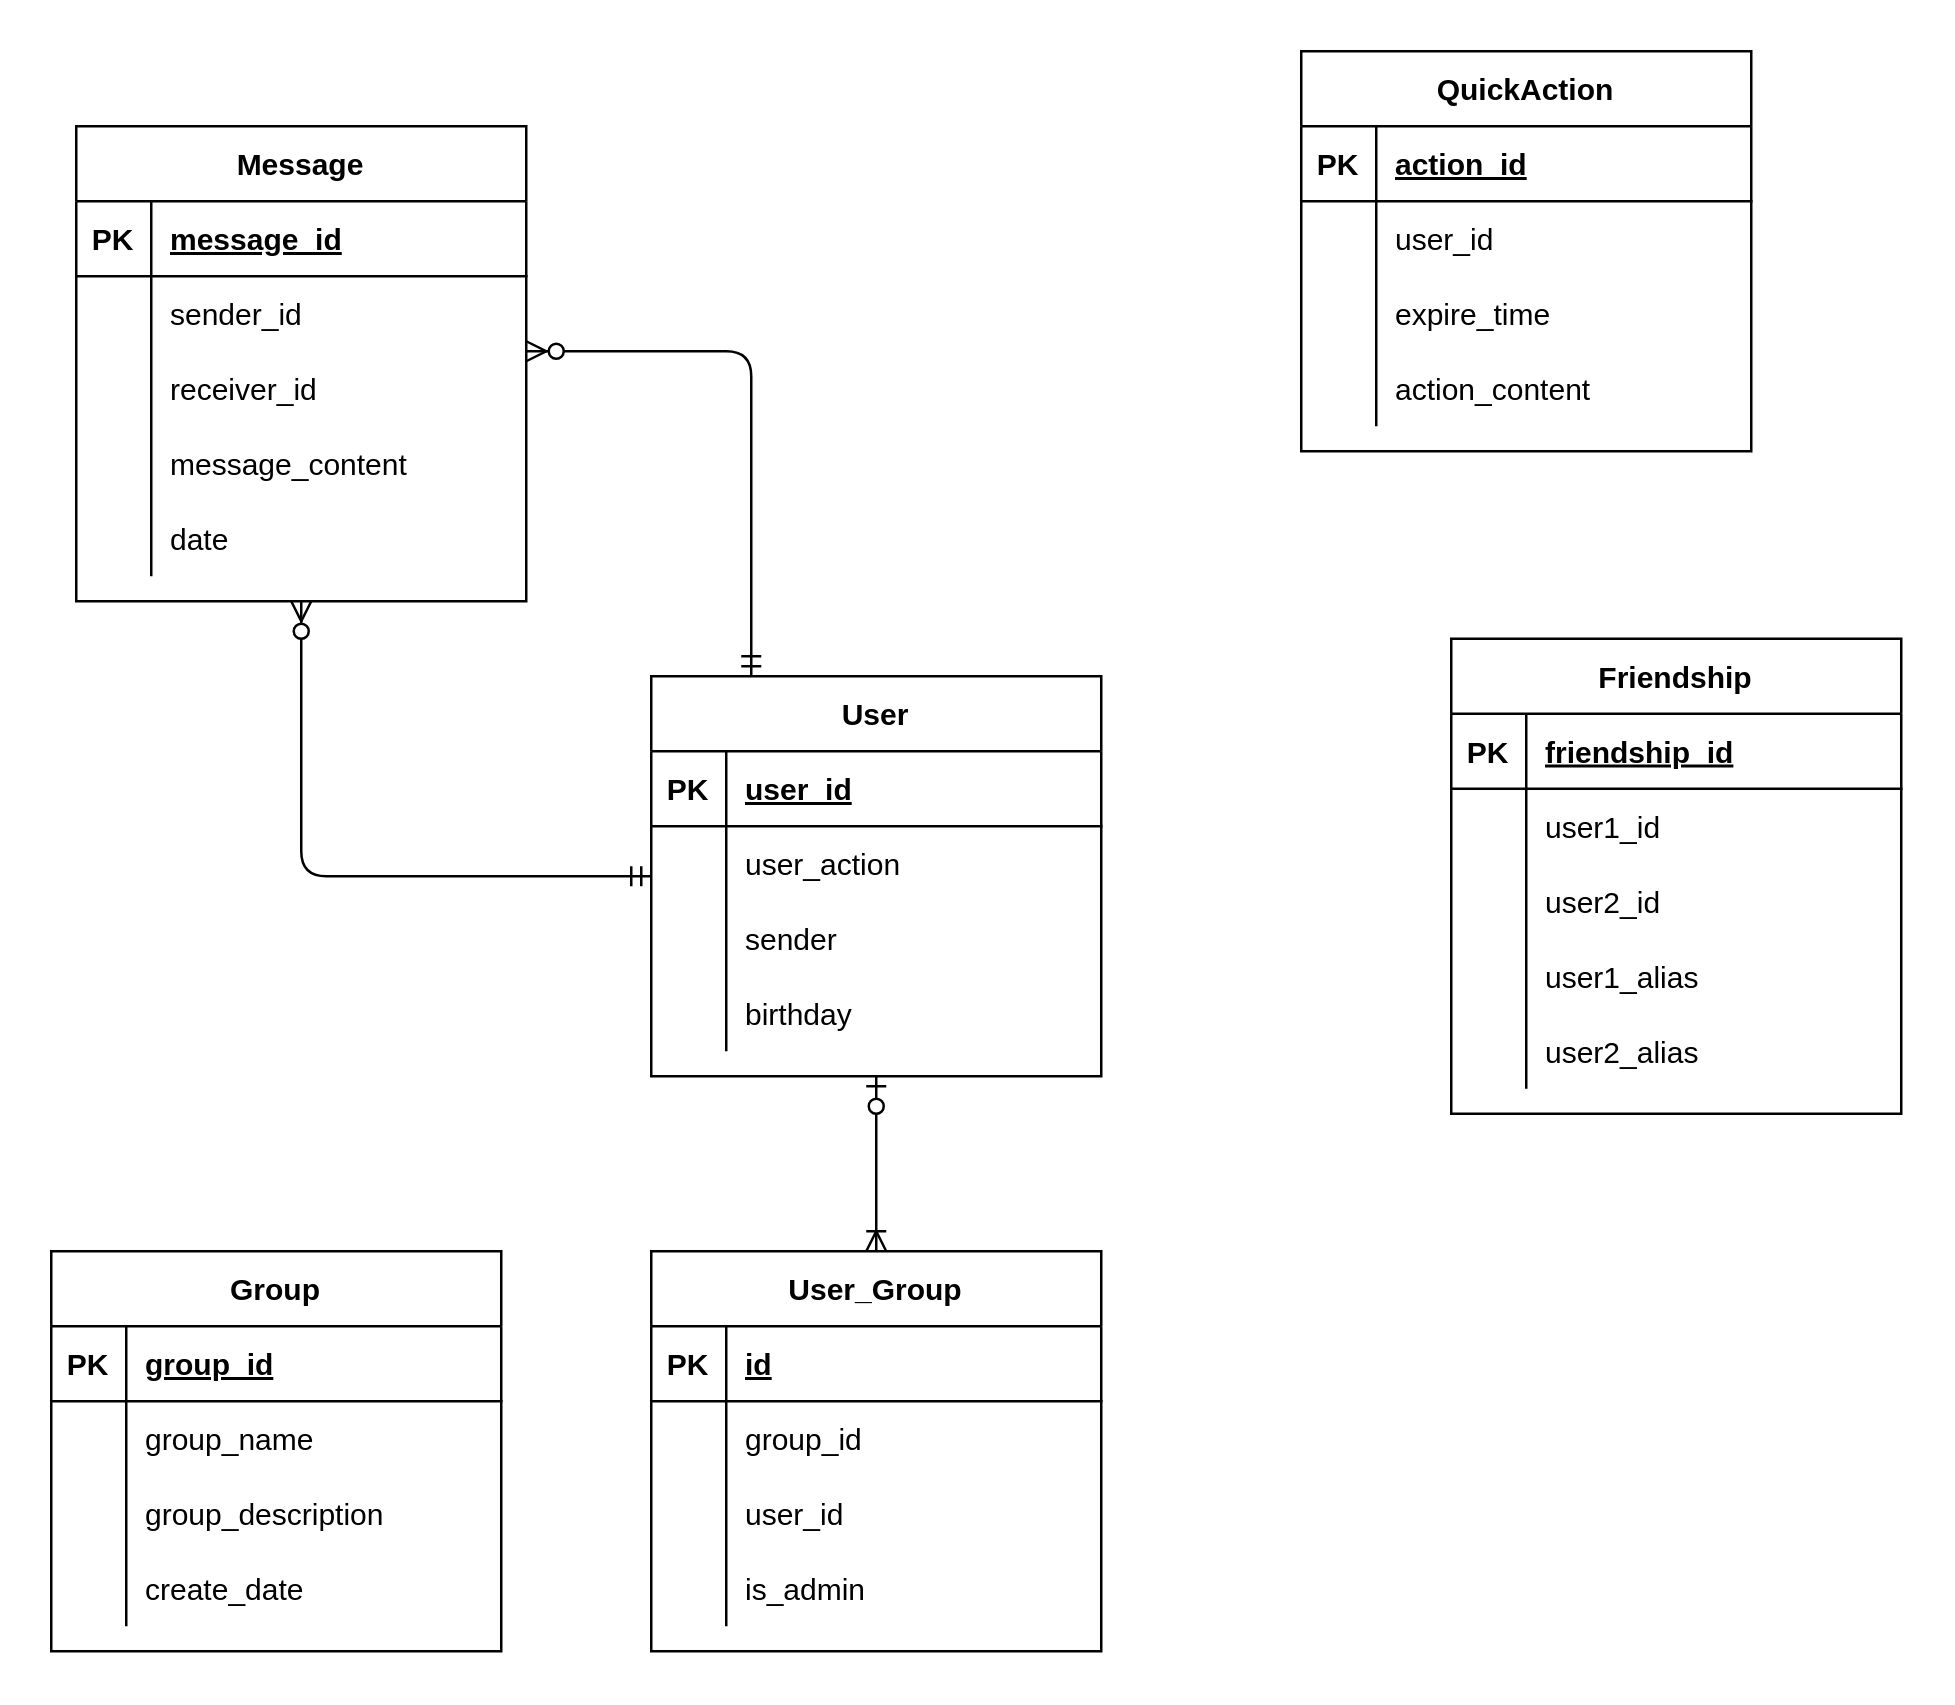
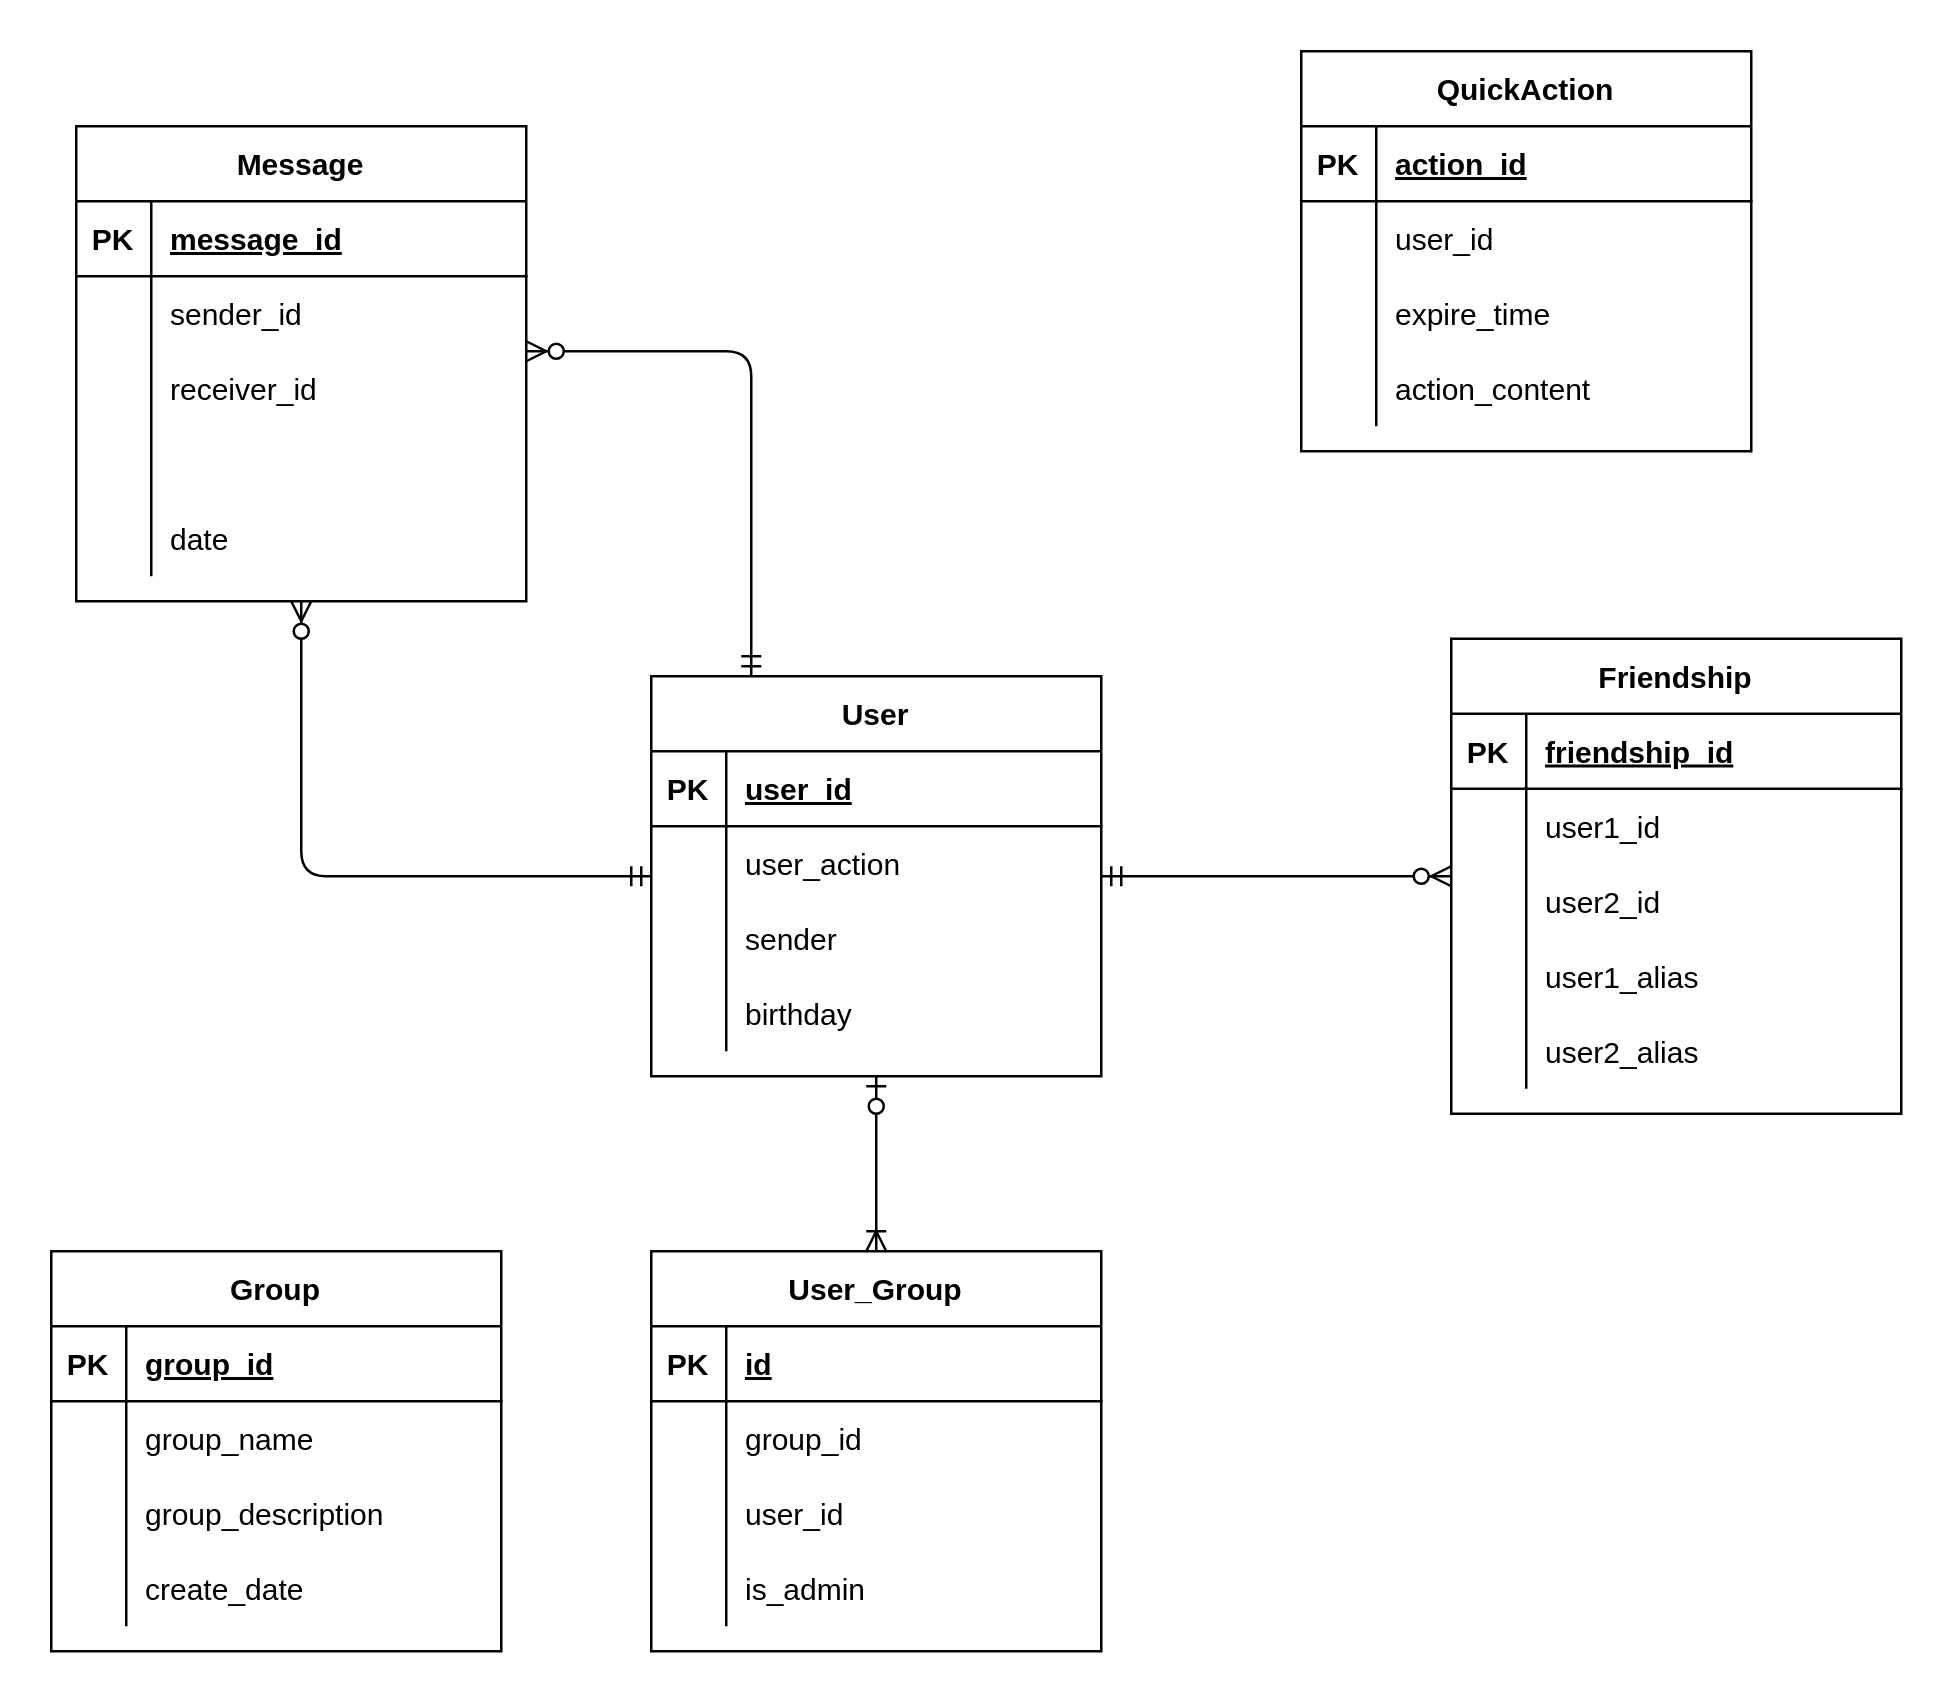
(339, 464) -> none
none -> (1261, 876)
